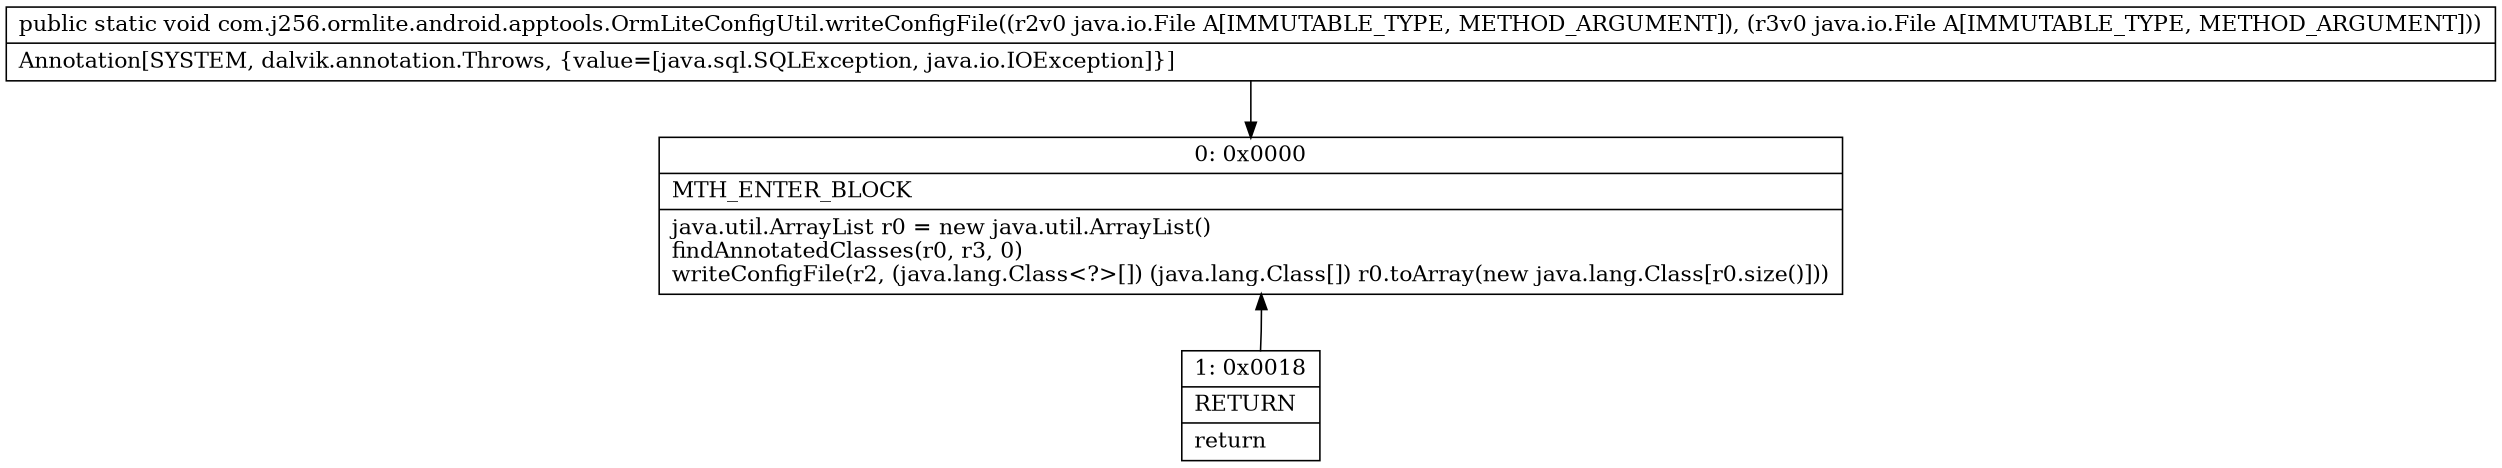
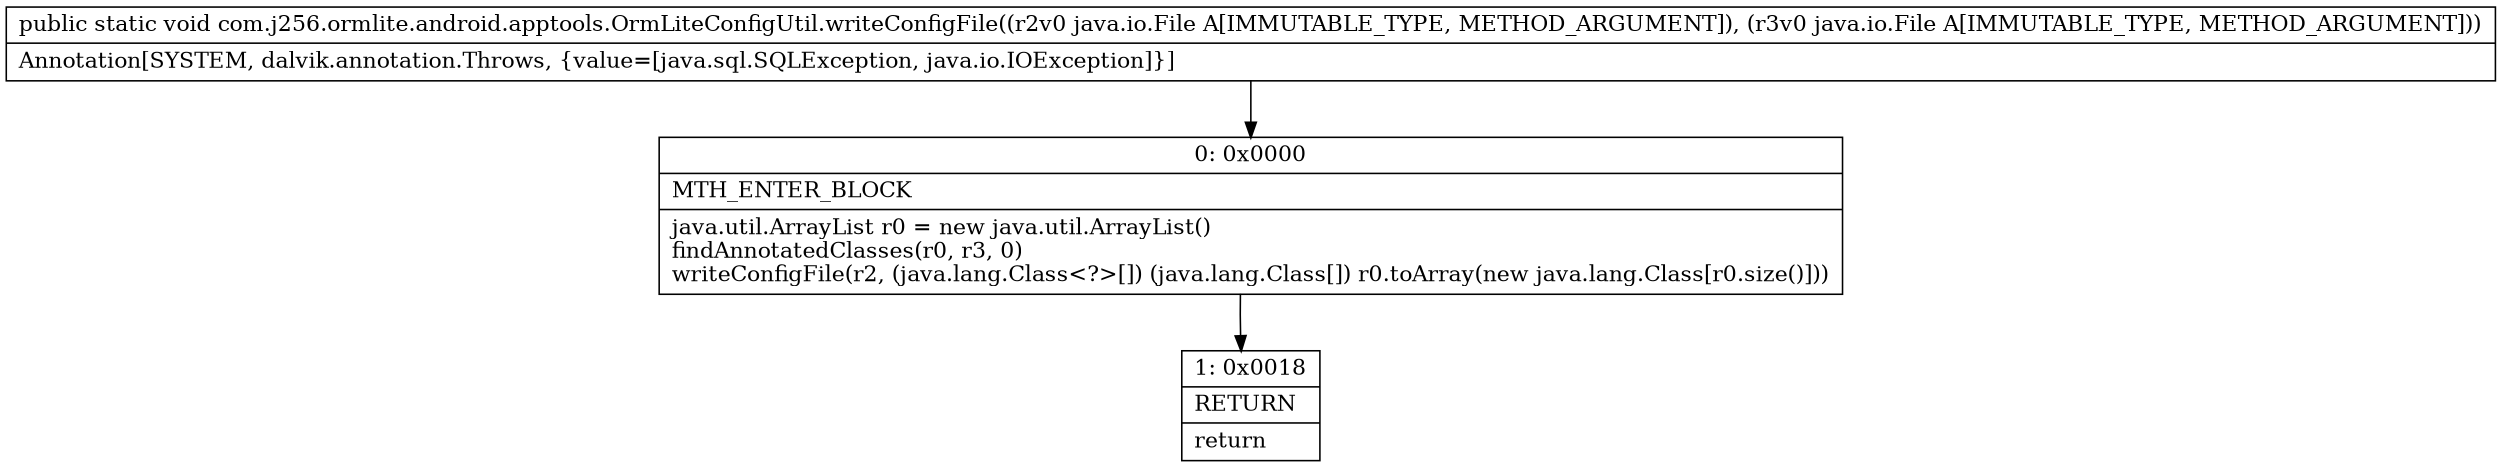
(1261, 331) -> (1240, 315)
